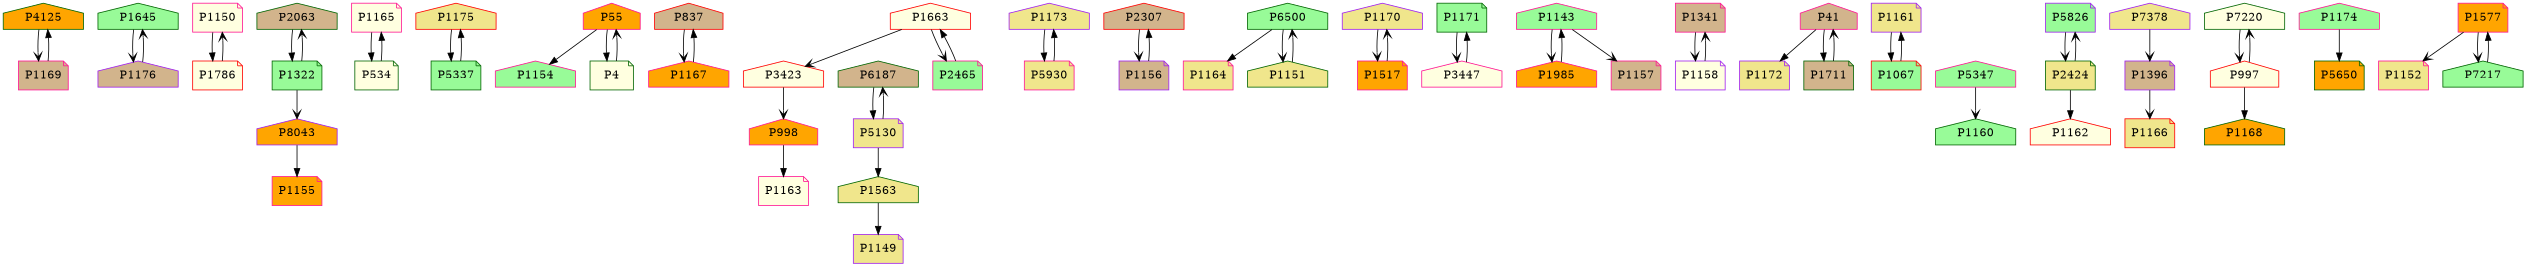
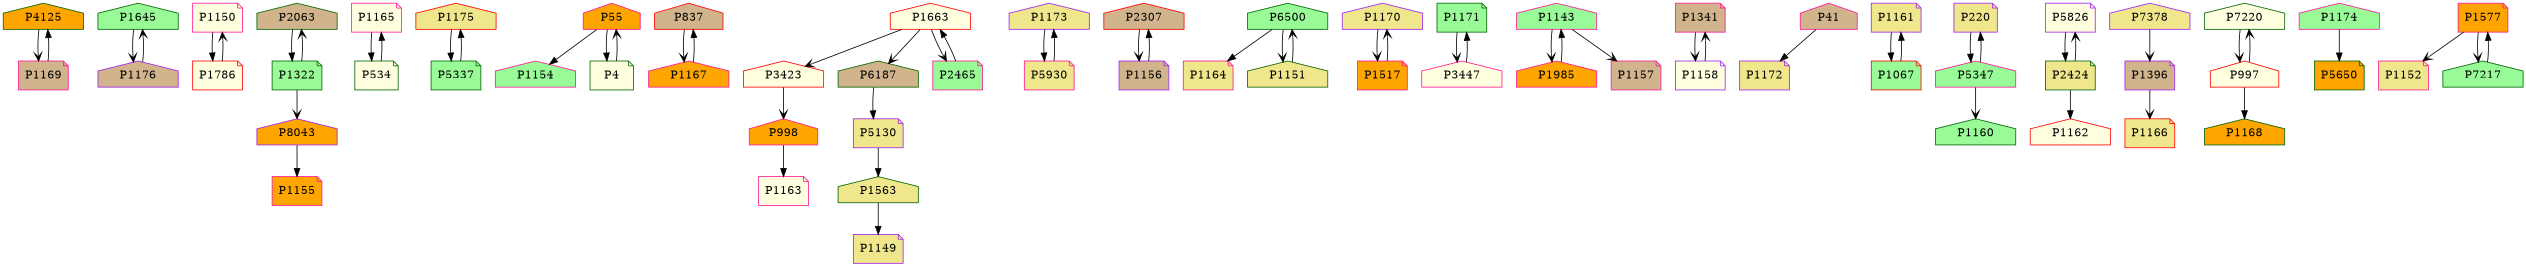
none -> (1976, 18)
(2070, 18) -> (2070, 18)
(2065, 43) -> (2065, 43)
(1829, 75) -> none
(884, 107) -> (907, 44)
